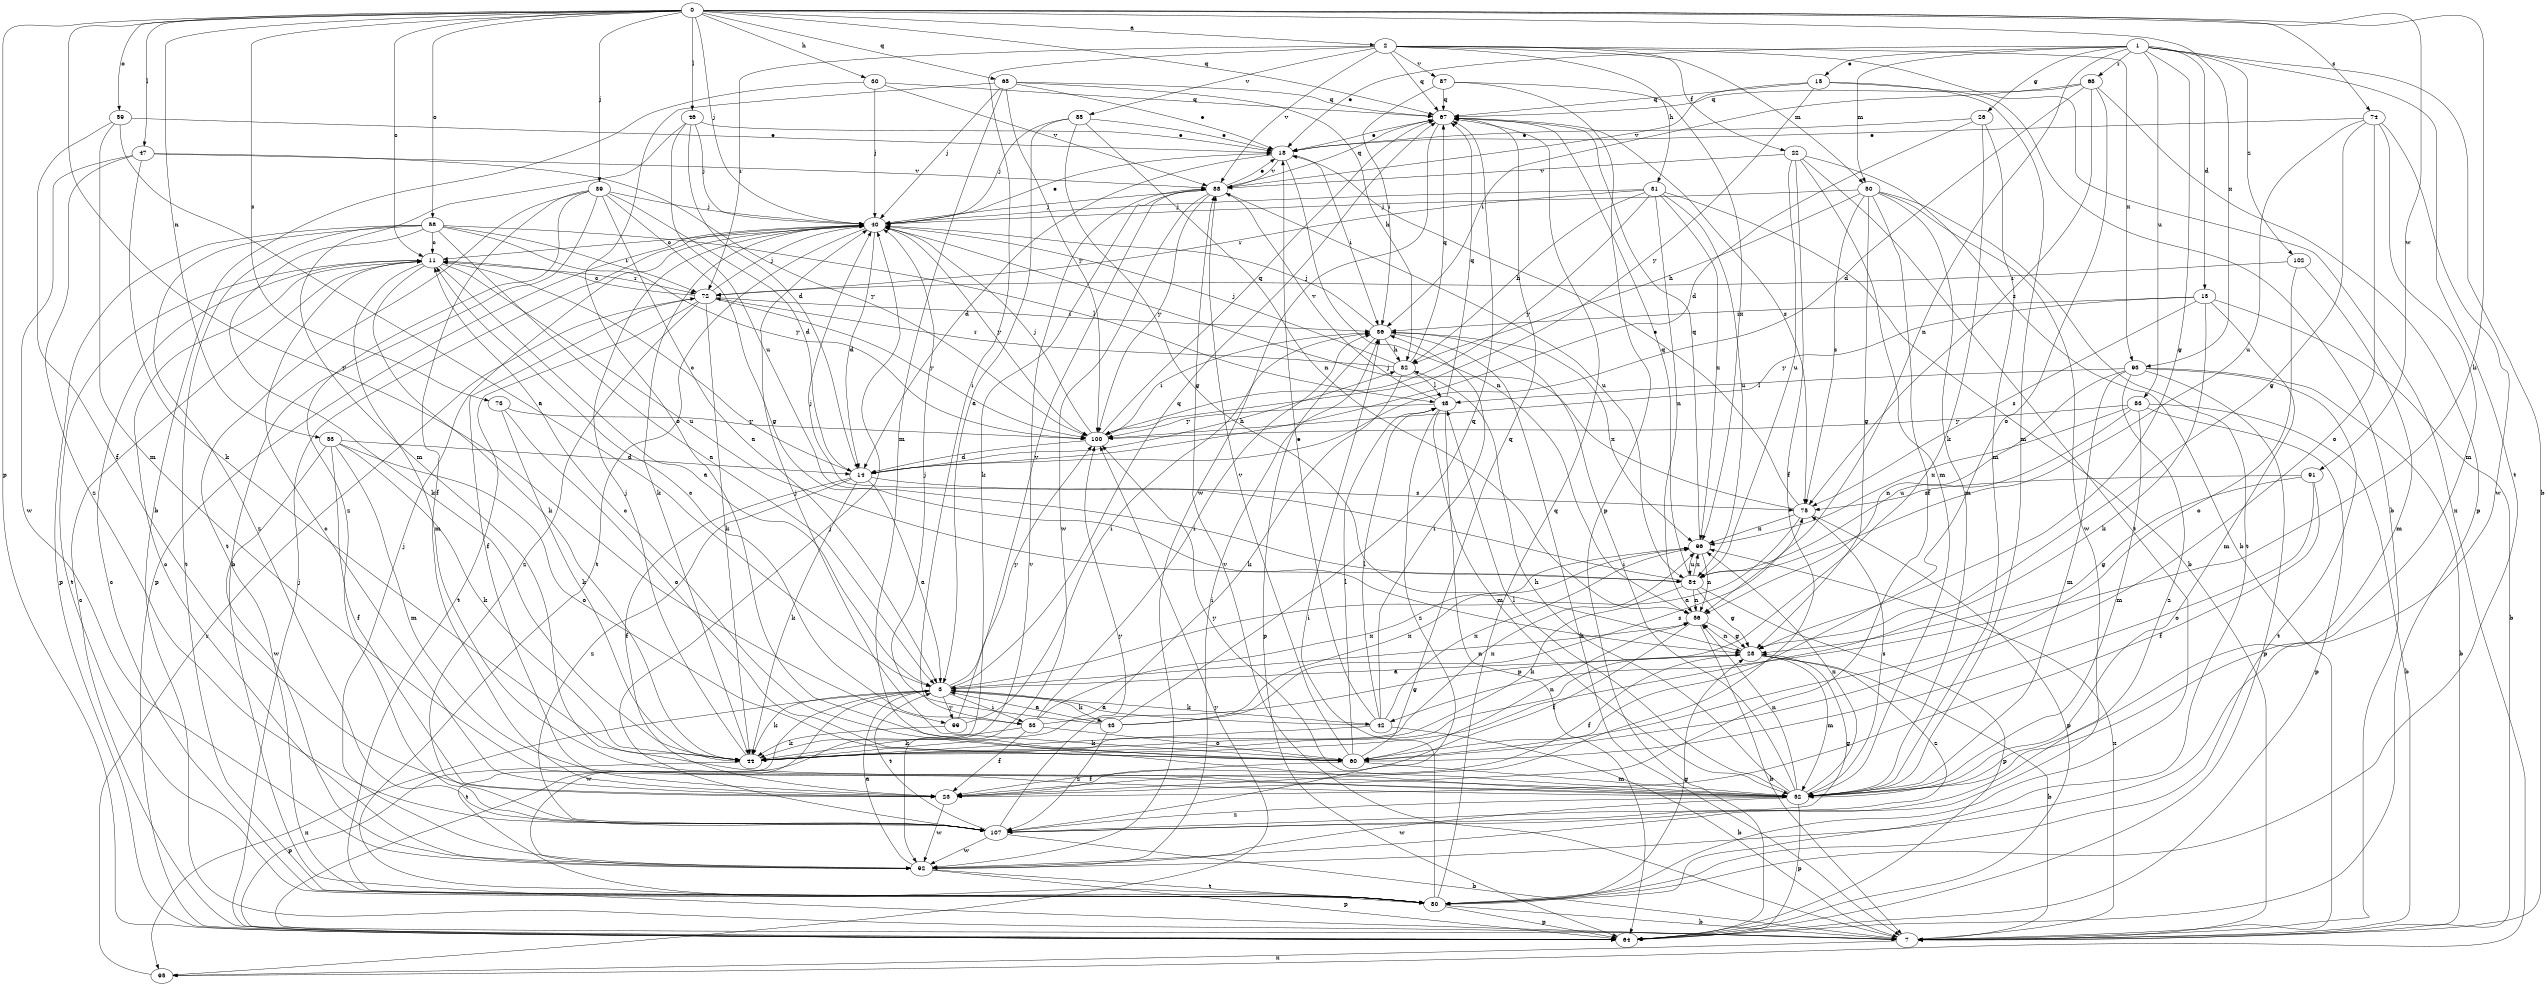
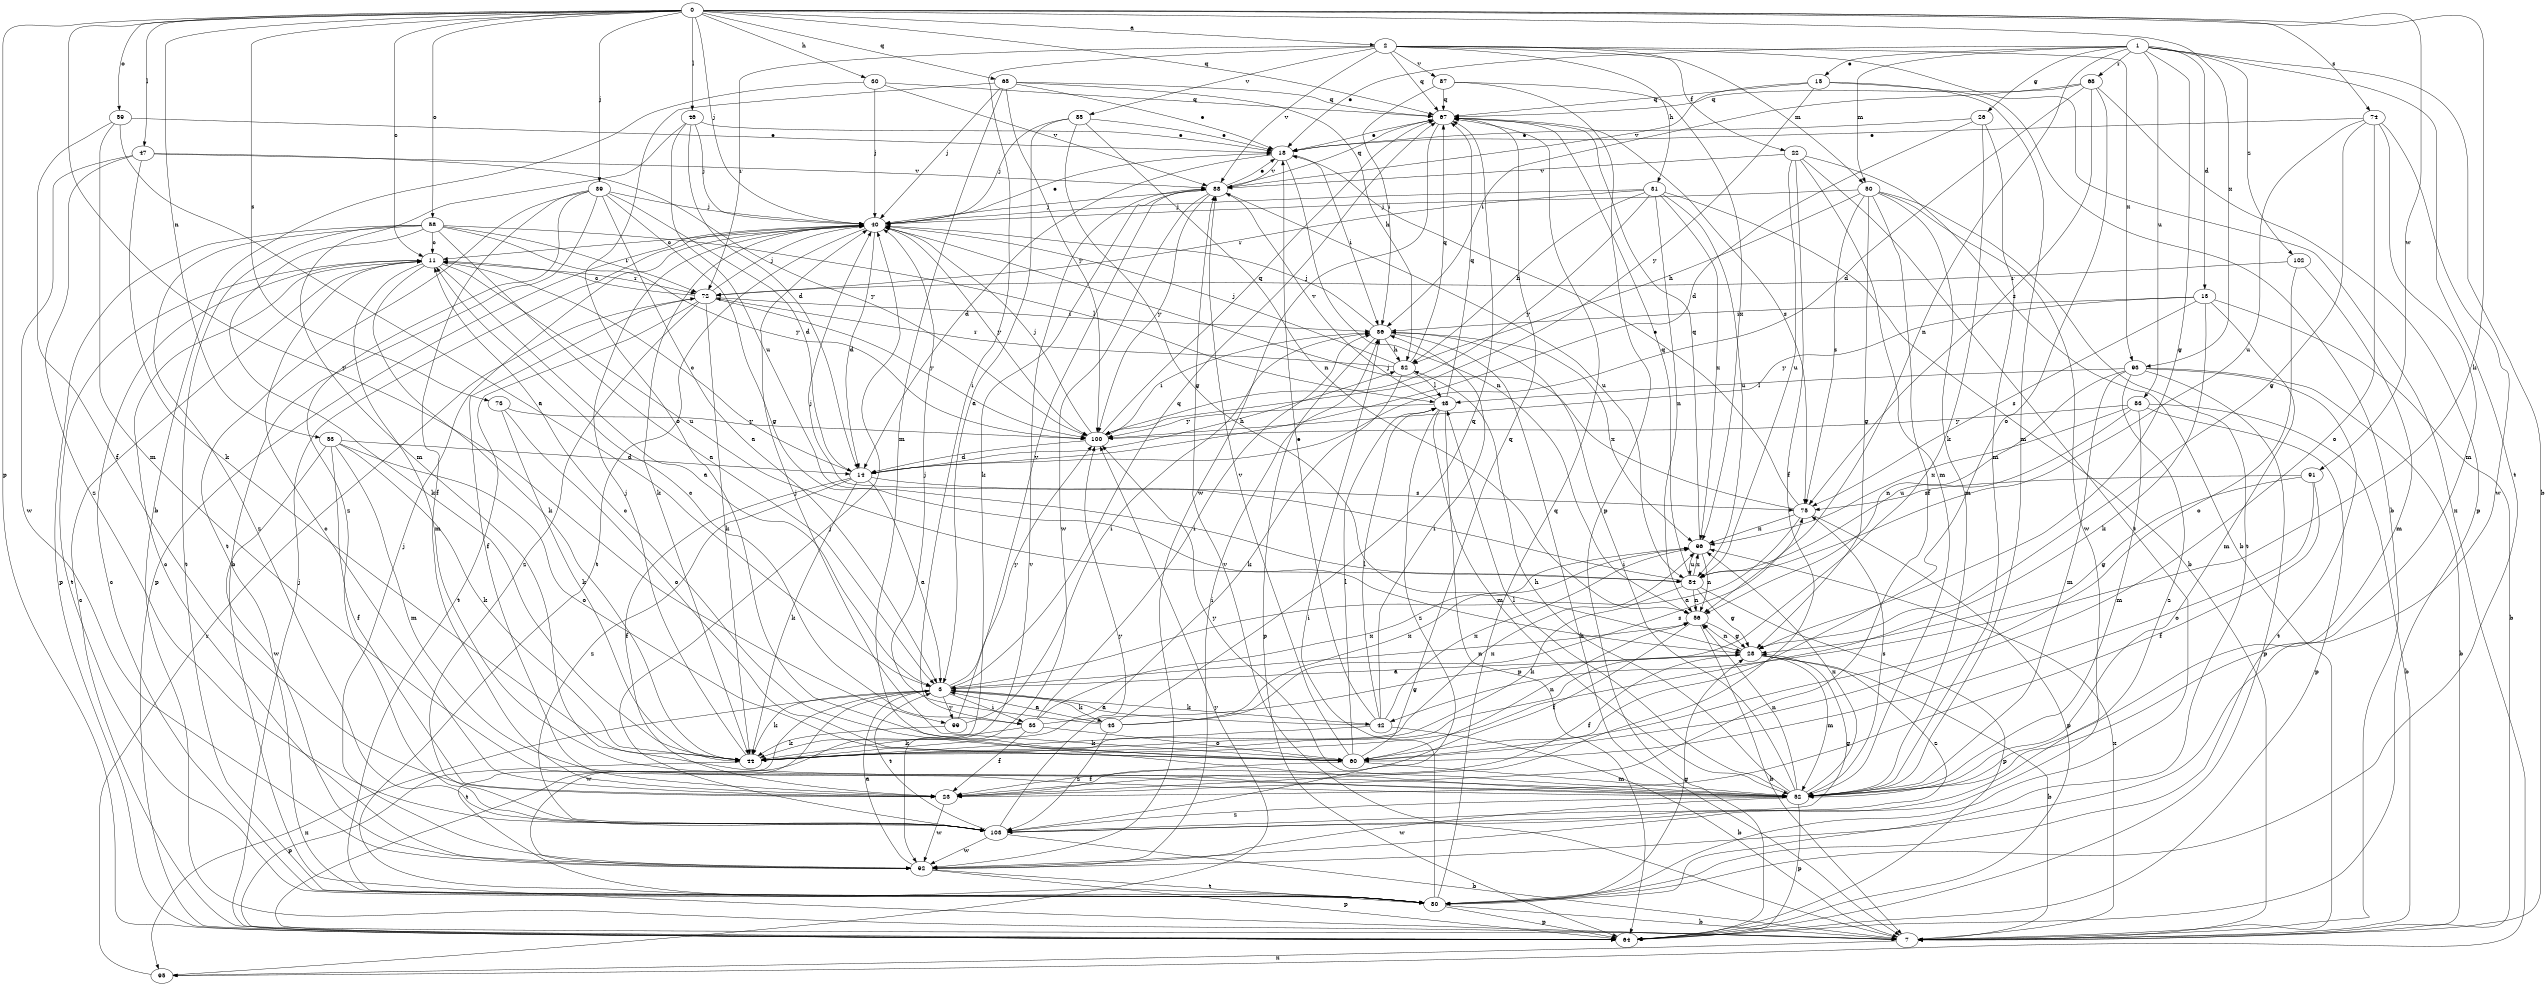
(996, 833) -> (996, 833)
